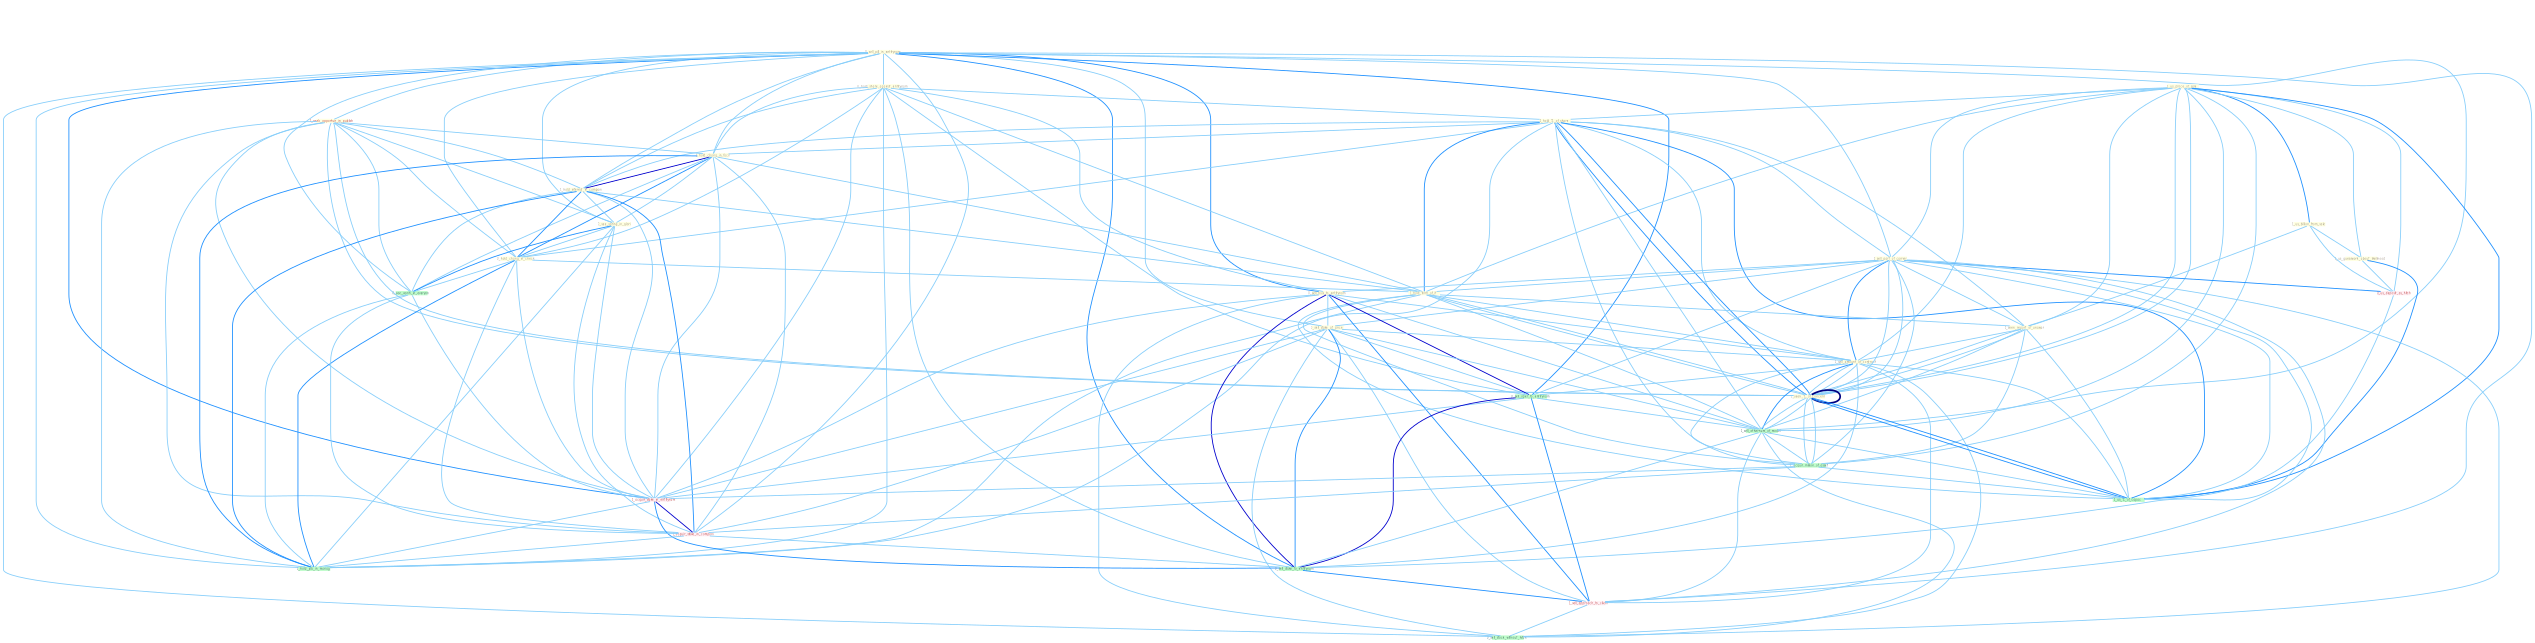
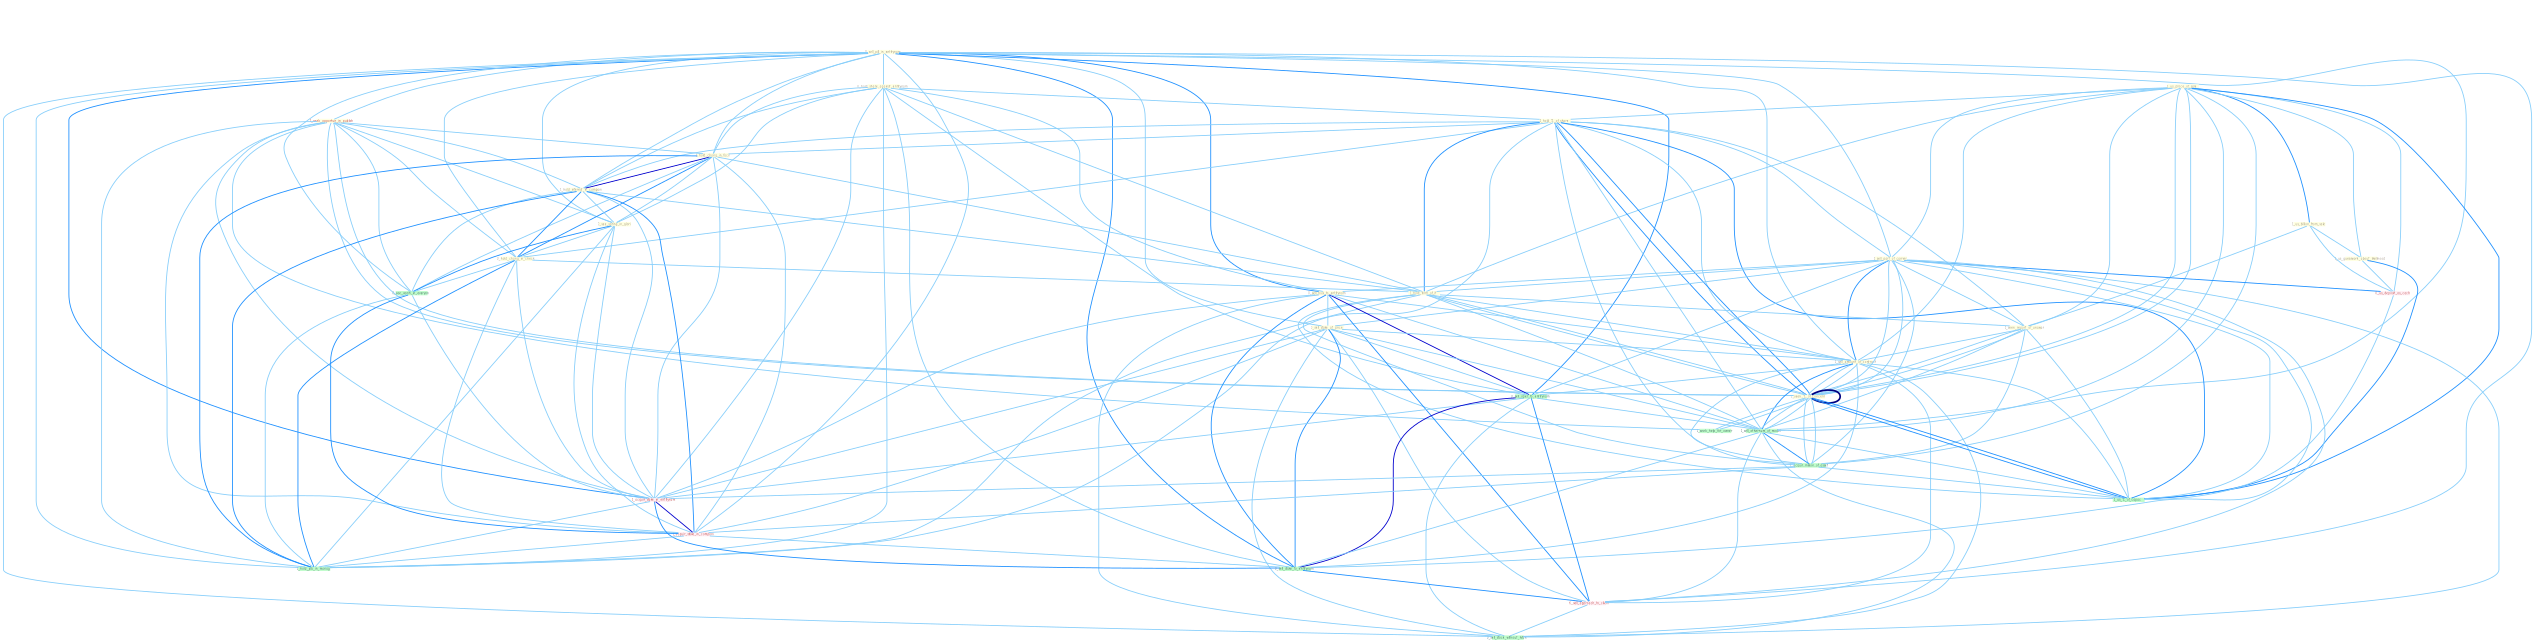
none -> (1623, 76)
(711, 192) -> (754, 137)
(2394, 293) -> (2394, 293)
(1212, 419) -> (1212, 419)
none -> (1715, 431)
(1786, 448) -> (1786, 448)
(370, 493) -> (370, 493)
none -> (1428, 518)
(1590, 603) -> (1590, 603)
